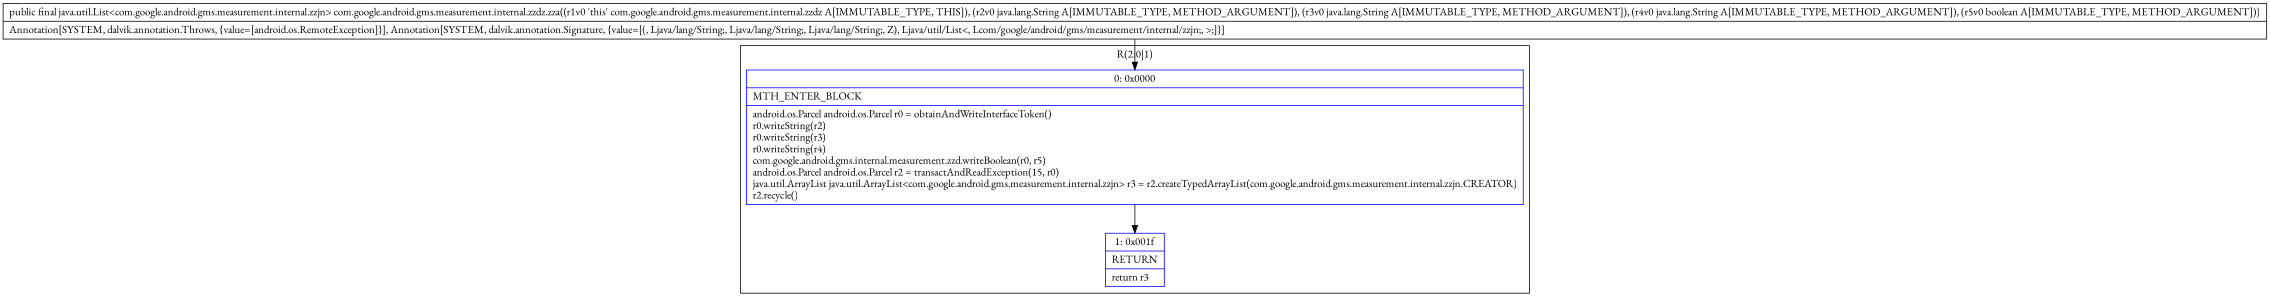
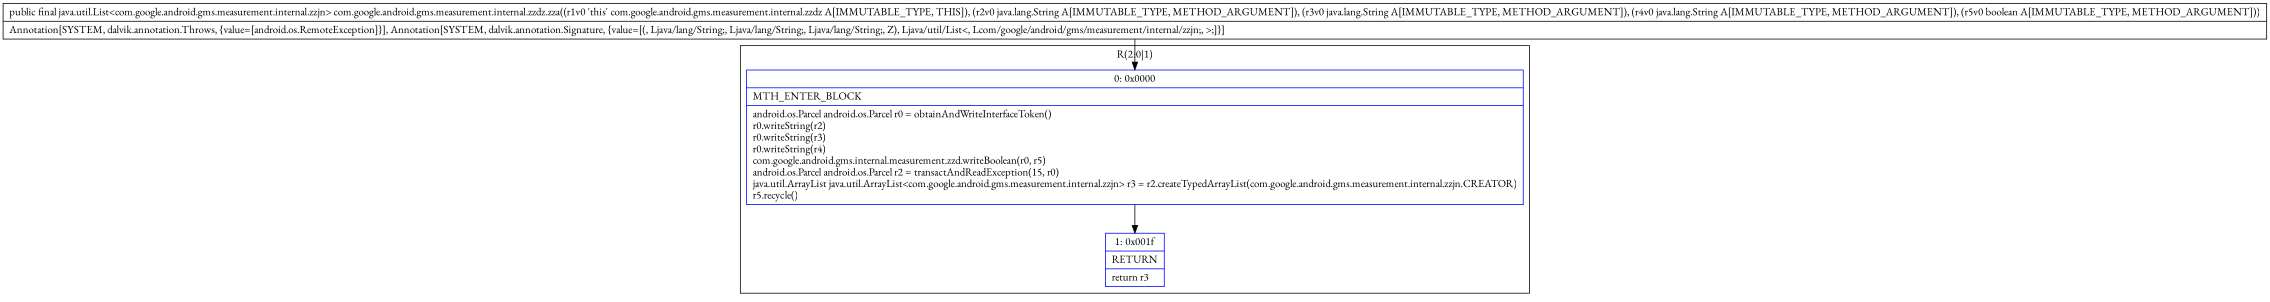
(776, 195) -> (776, 195)
